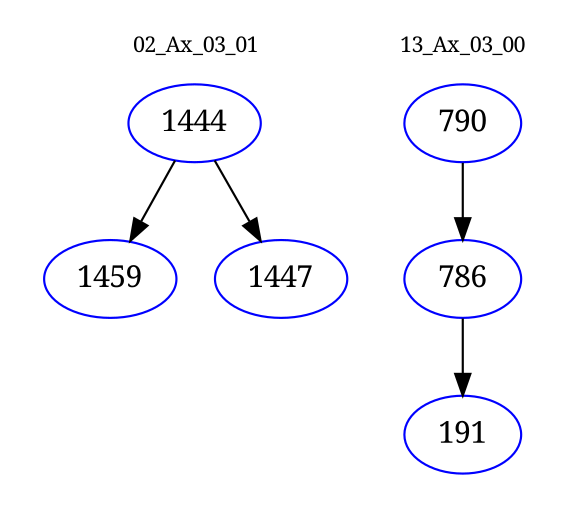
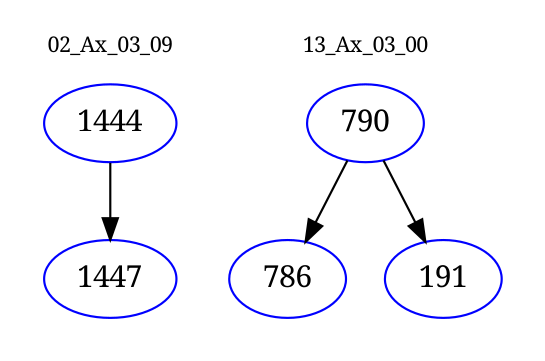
(196, 46) -> (110, 46)
(110, 279) -> none
(463, 346) -> (399, 191)
